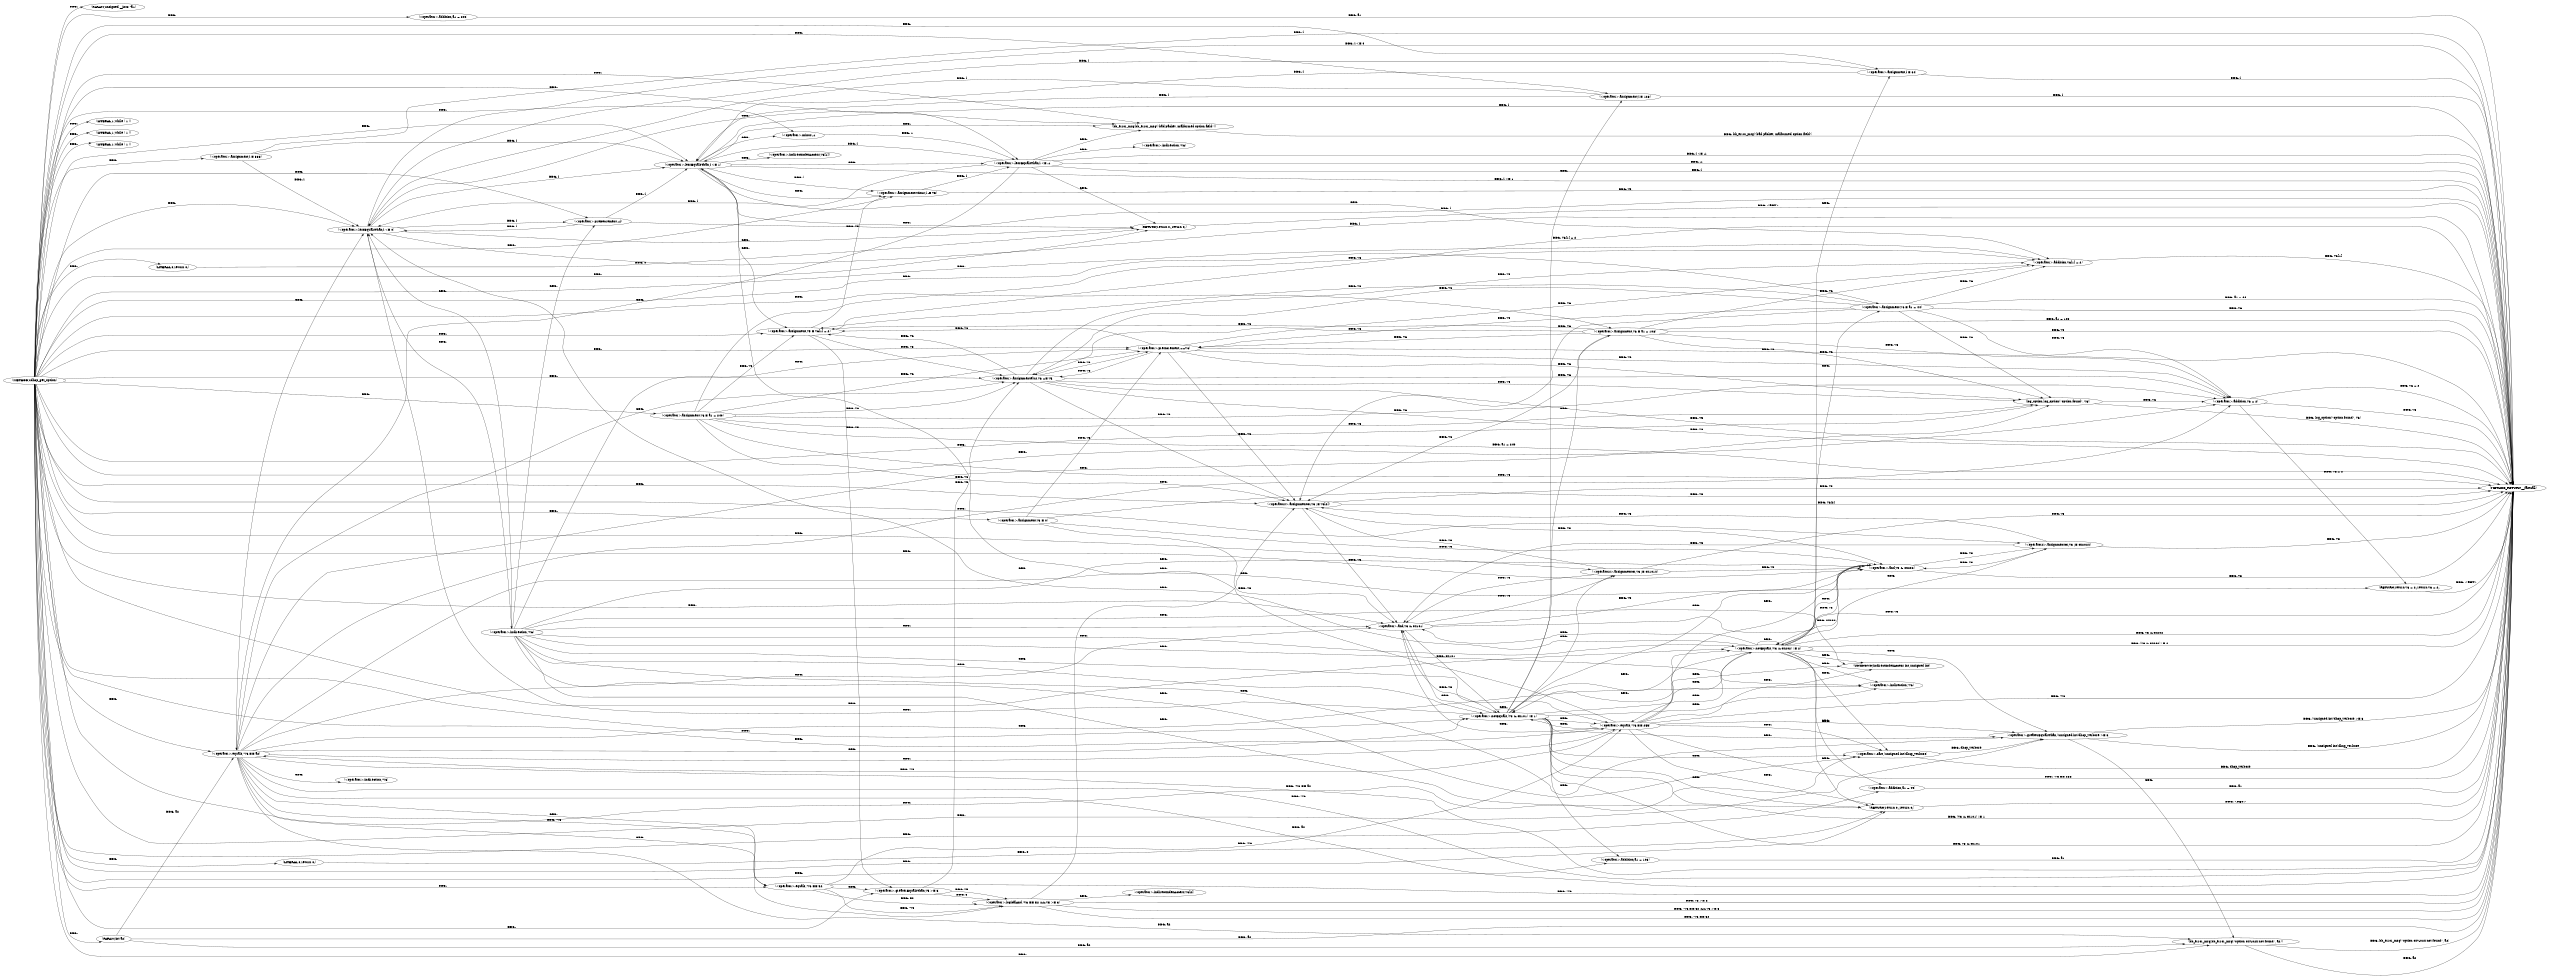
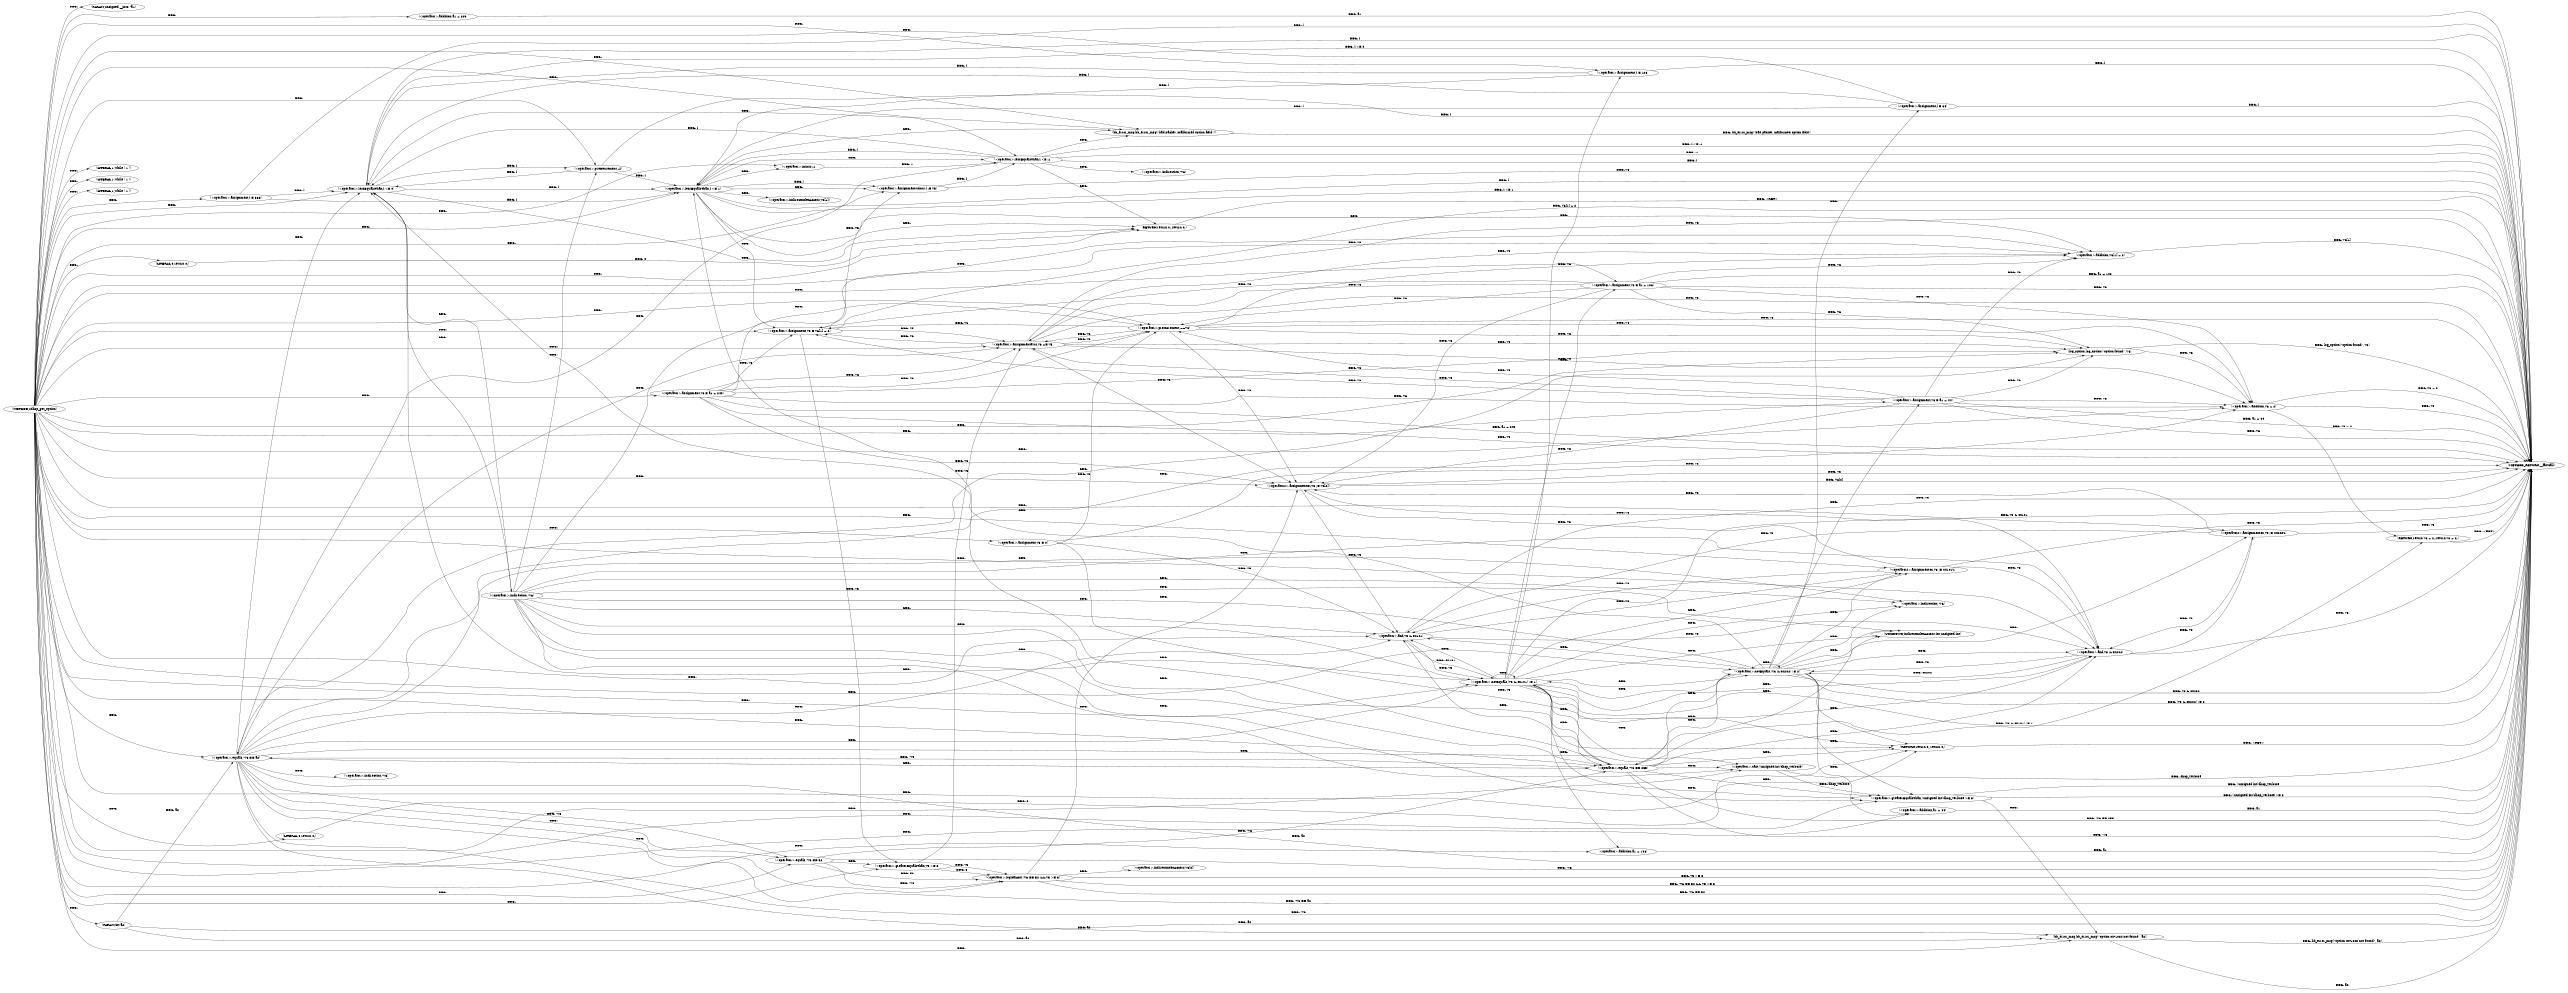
(1834, 694) -> (1841, 623)
